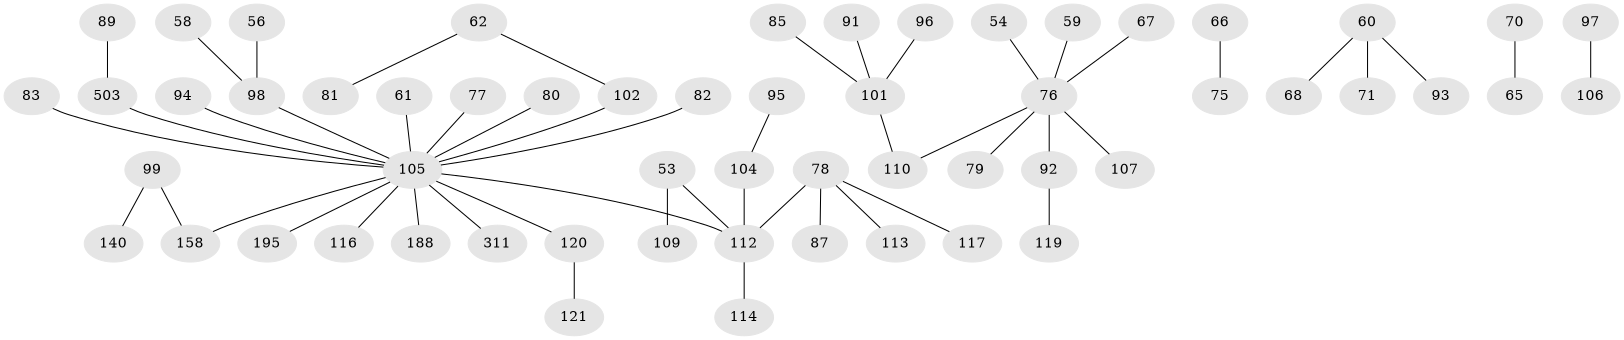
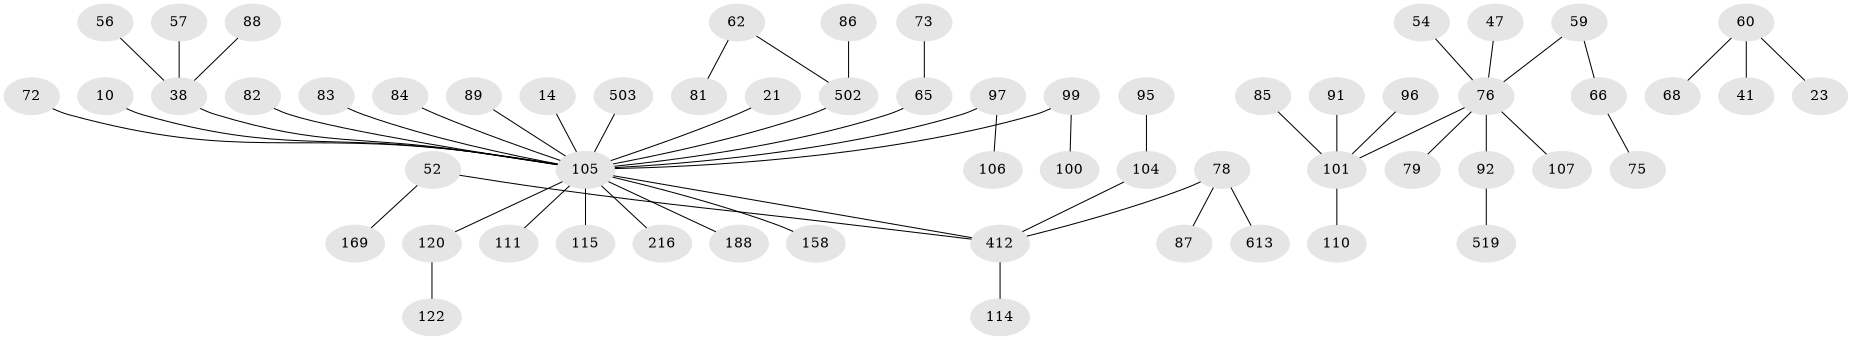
(183, 23) -> (179, 23)
none -> (253, 23)
none -> (849, 23)
(1146, 23) -> (1495, 23)
(1515, 23) -> (924, 23)
(107, 59) -> (529, 133)
none -> (1589, 59)
(183, 96) -> (548, 96)
(257, 96) -> (179, 96)
none -> (400, 96)
(404, 96) -> (773, 96)
(478, 96) -> (32, 96)
(552, 96) -> (105, 96)
(627, 96) -> (849, 96)
(1368, 96) -> (1746, 96)
(1441, 96) -> (1820, 96)
(974, 133) -> (1412, 133)
none -> (761, 145)
none -> (798, 149)
(667, 170) -> (433, 170)
(171, 207) -> (835, 153)
(114, 244) -> (1070, 170)
(267, 244) -> (586, 244)
(344, 244) -> (662, 244)
(497, 244) -> (509, 244)
(667, 244) -> (355, 244)
(744, 244) -> (1000, 244)
(896, 244) -> (1260, 244)
(972, 244) -> none
(1049, 244) -> (1486, 244)
(574, 317) -> (432, 317)
